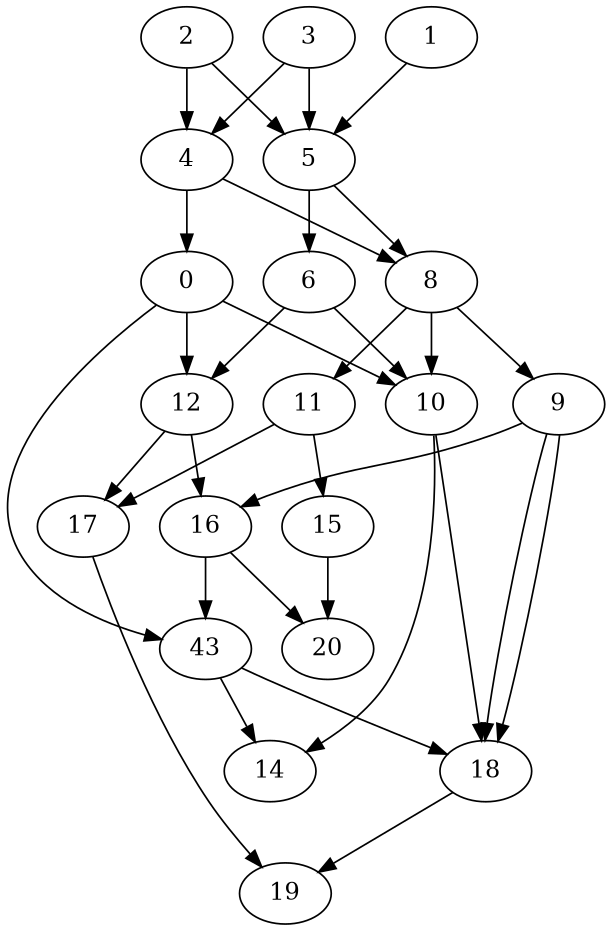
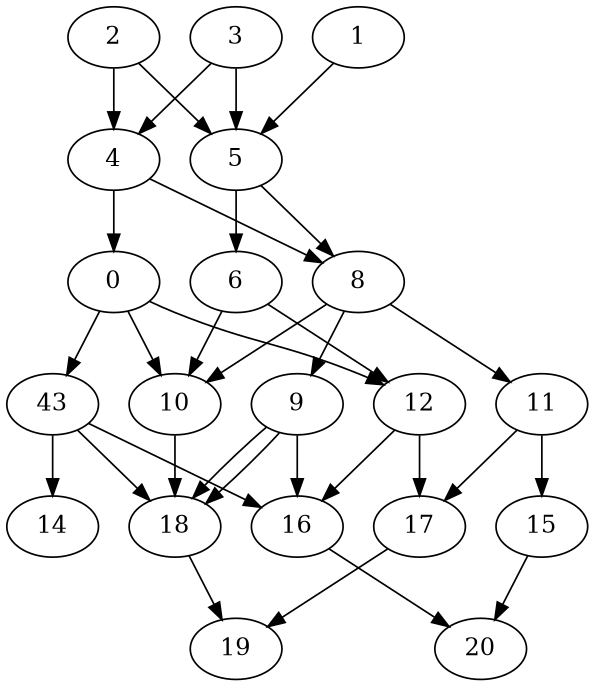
(206, 579) -> (163, 460)
(418, 607) -> none
